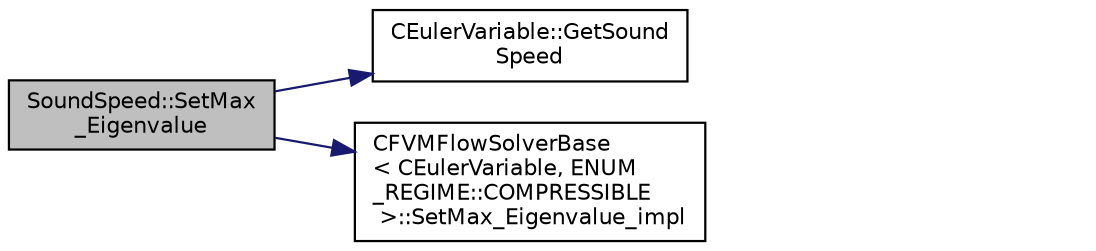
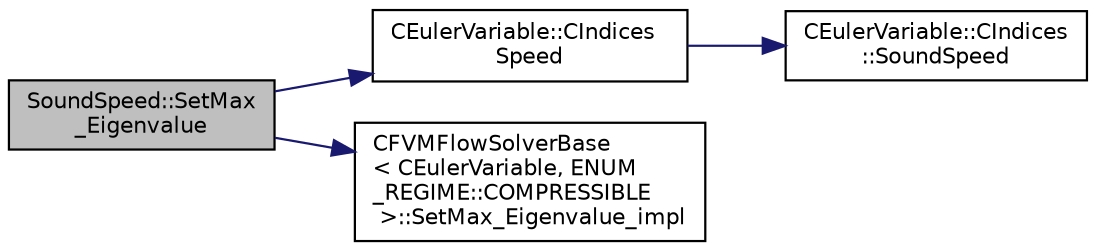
(530, 46) -> (530, 46)
none -> (936, 46)
